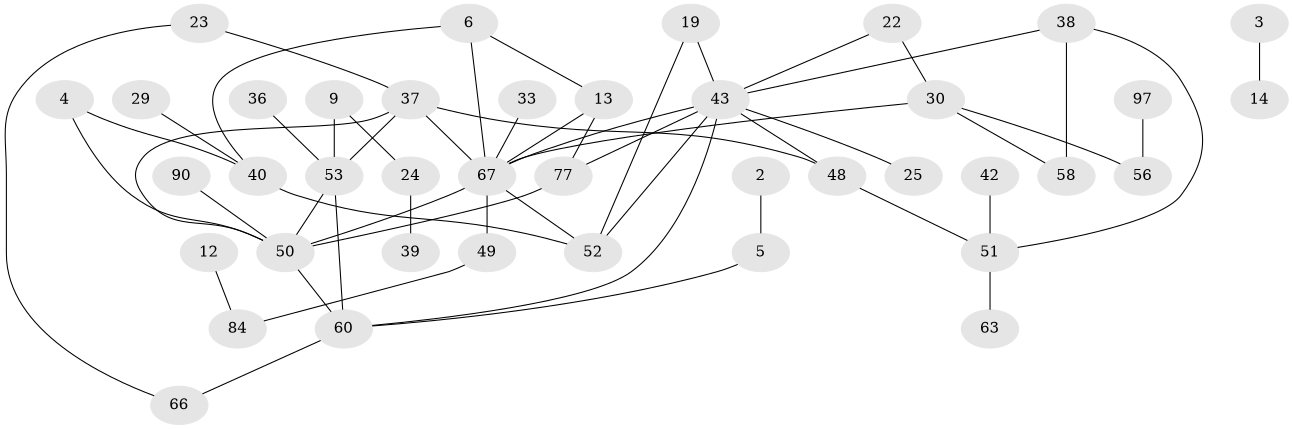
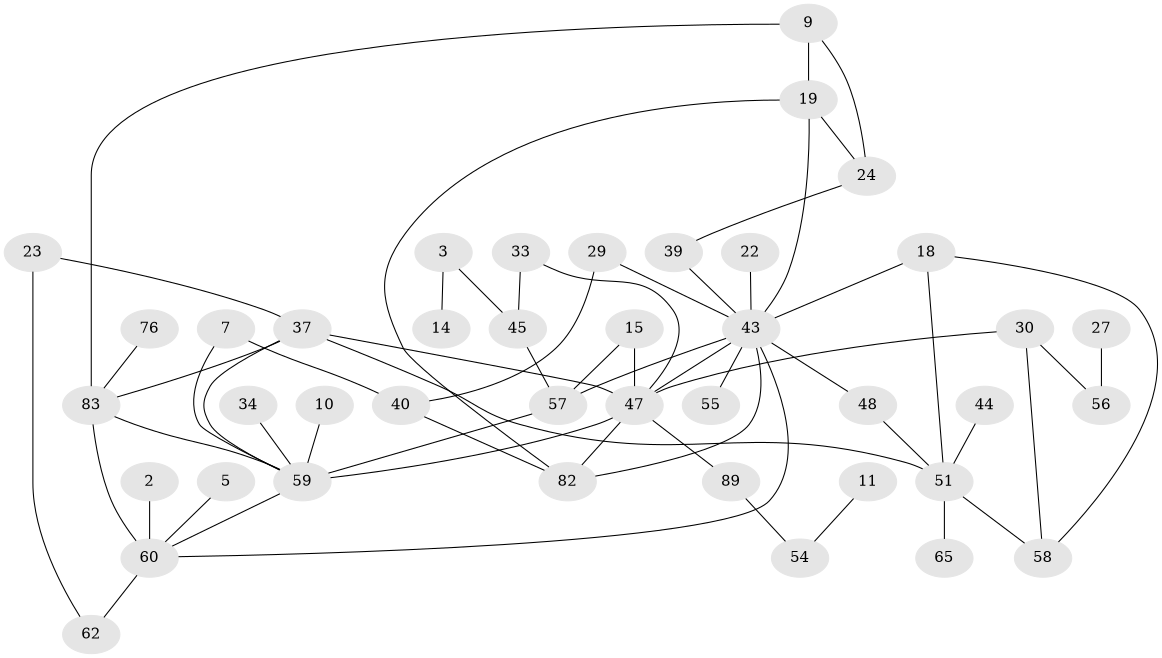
(469, 23) -> none
(1066, 23) -> (926, 253)
none -> (809, 62)
(915, 64) -> none
(65, 100) -> (226, 329)
(258, 100) -> (150, 329)
(604, 100) -> (635, 329)
(1143, 100) -> (1101, 329)
(579, 130) -> (616, 442)
none -> (838, 138)
(181, 176) -> (325, 405)
(334, 176) -> (91, 405)
(487, 176) -> (635, 405)
(563, 176) -> (558, 405)
(914, 176) -> (711, 405)
(990, 176) -> (985, 405)
(761, 214) -> (150, 520)
(209, 253) -> (868, 482)
(285, 253) -> (302, 482)
(487, 253) -> (731, 482)
(593, 253) -> (568, 482)
none -> (674, 291)
none -> (713, 291)
(238, 329) -> (800, 558)
none -> (518, 329)
(990, 329) -> (944, 558)
(179, 405) -> (91, 635)
none -> (248, 405)
none -> (994, 520)
